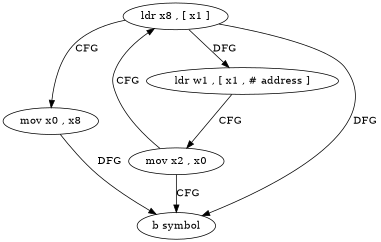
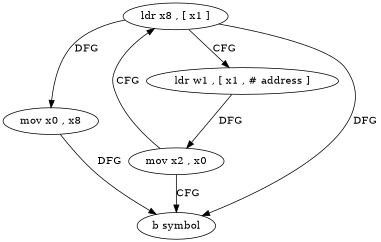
(87, 49) -> (87, 49)
(225, 49) -> (225, 49)
(231, 121) -> (231, 121)
